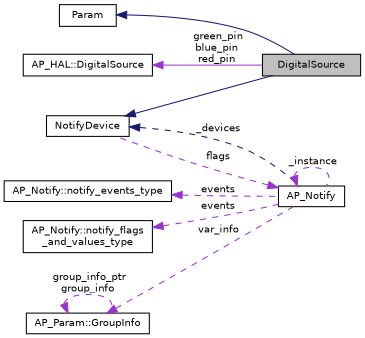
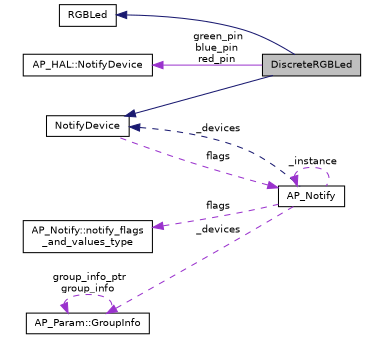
(88, 16) -> (88, 16)
(88, 65) -> (88, 65)
(312, 65) -> (312, 65)
(88, 191) -> none
(217, 206) -> (217, 206)
(217, 230) -> (217, 230)
